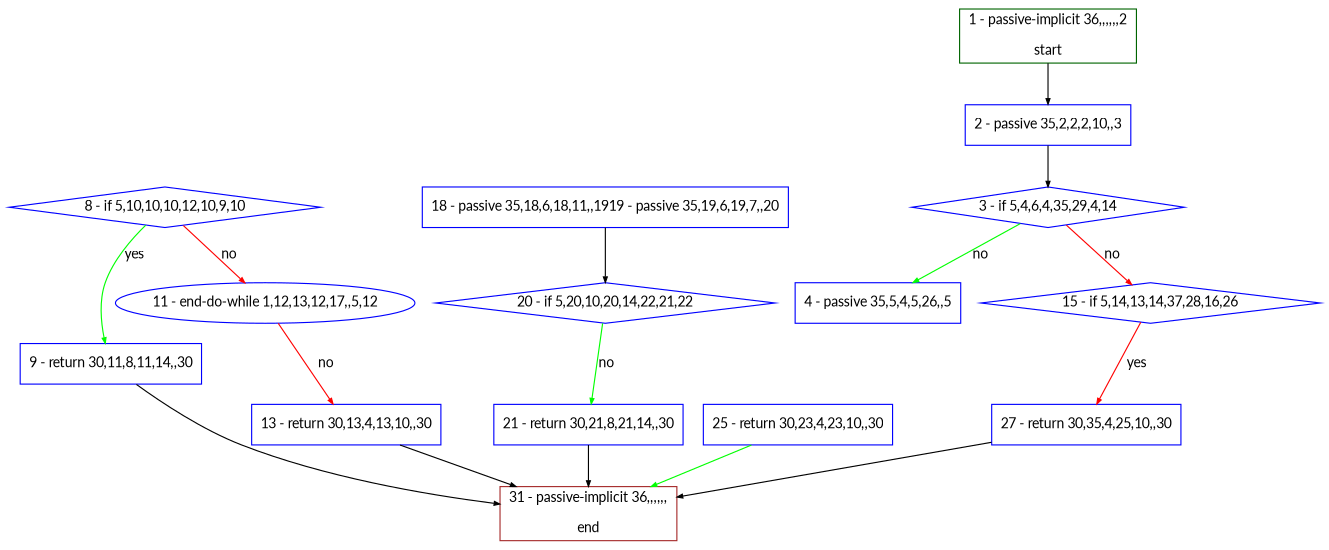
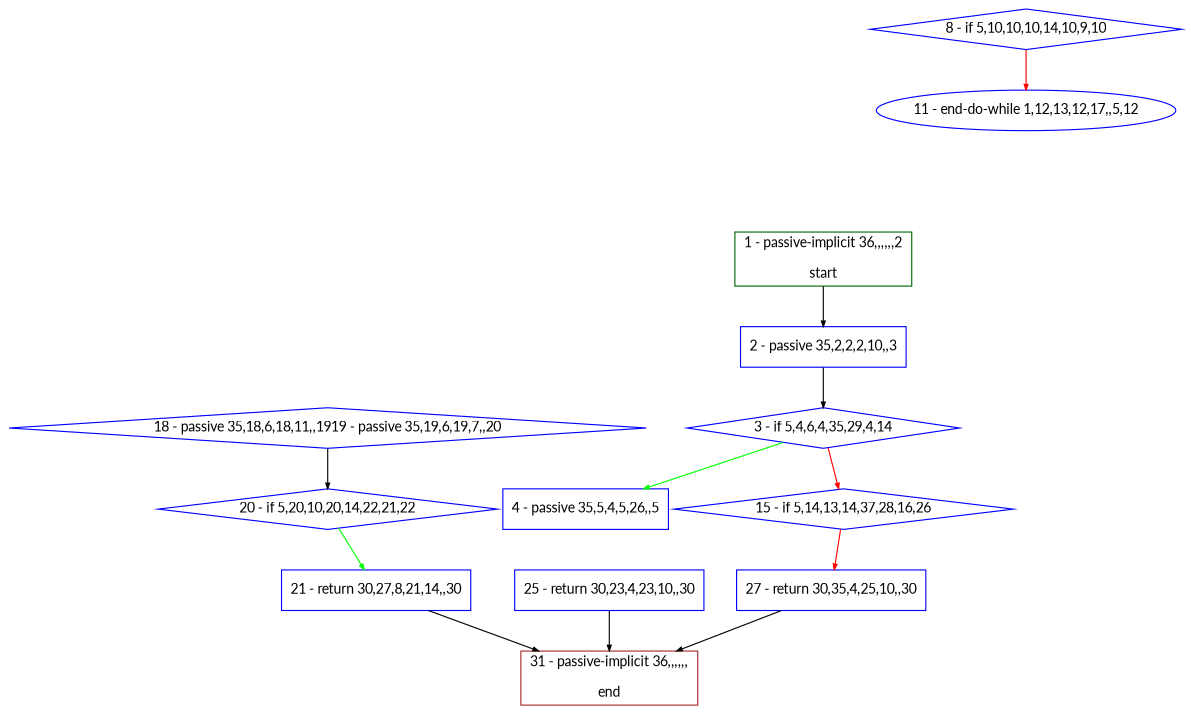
(165, 207) -> (1026, 29)
(605, 207) -> (328, 428)
(980, 255) -> (347, 705)
(111, 364) -> none
(1137, 364) -> (347, 705)
(346, 425) -> none
(588, 425) -> (376, 590)
(704, 465) -> (609, 628)
